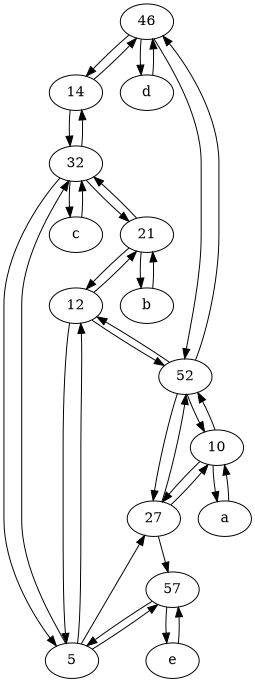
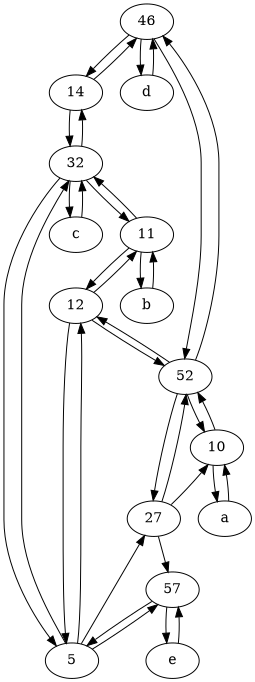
(147, 235) -> (147, 235)
(184, 477) -> none
